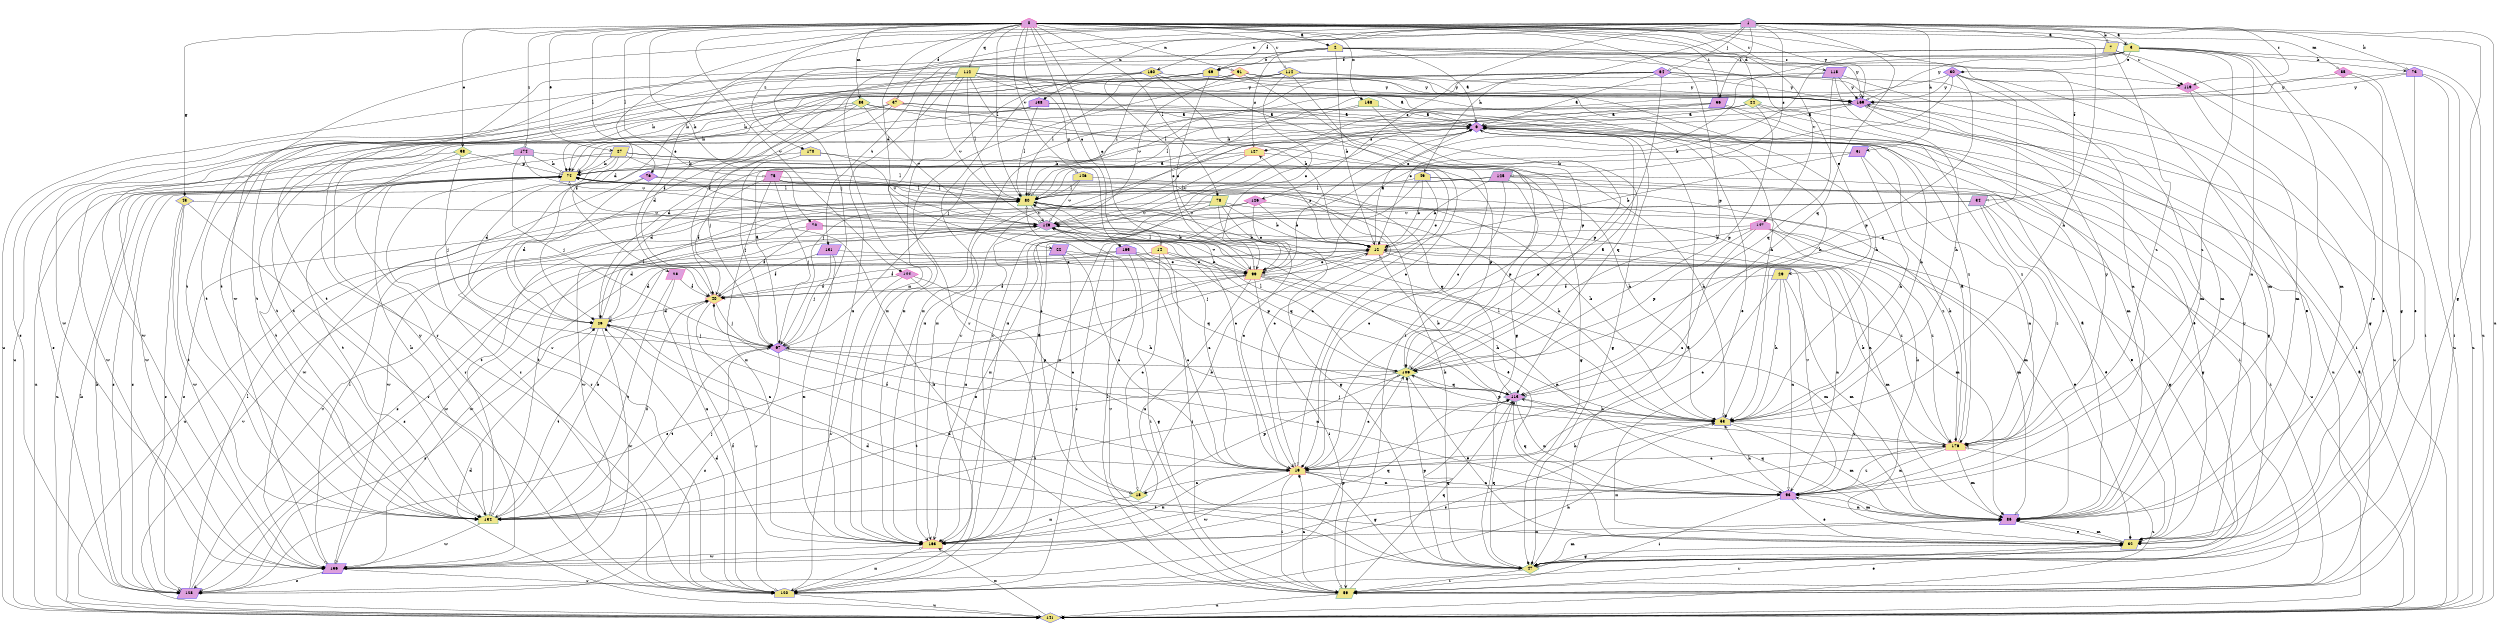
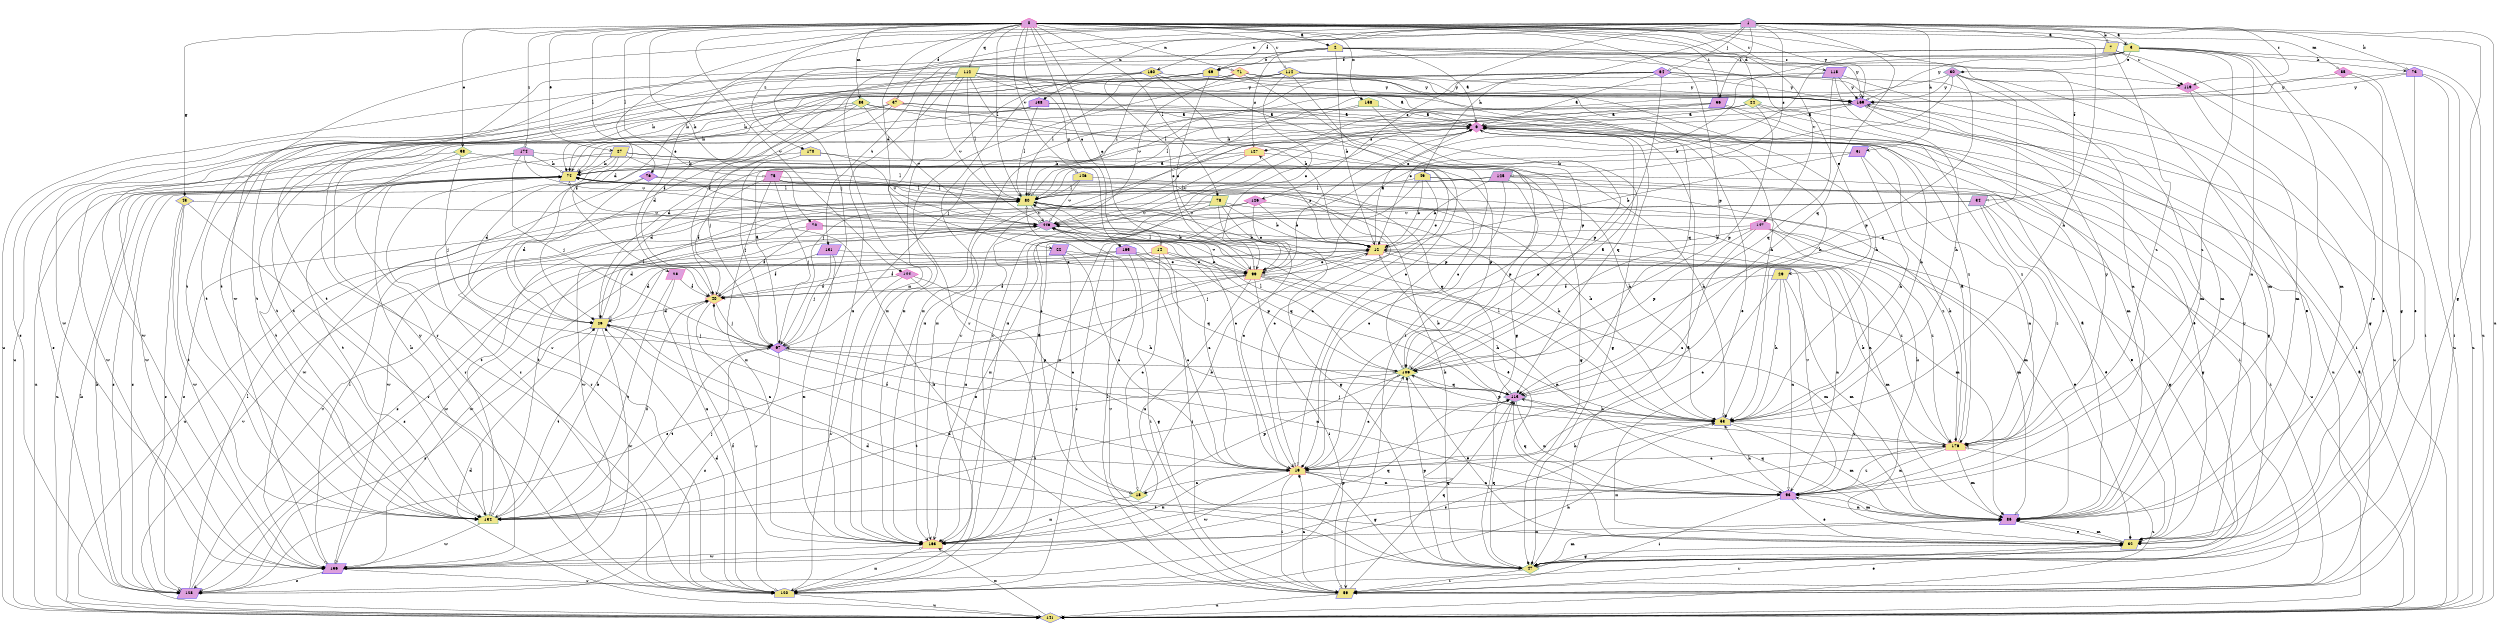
(1240, 72) -> (1240, 72)
(1952, 72) -> (1952, 72)
(997, 101) -> (997, 101)
(1477, 127) -> (1477, 127)
(507, 162) -> (1076, 167)
none -> (1687, 169)
(1047, 225) -> (1047, 225)
(1346, 593) -> (1346, 593)
